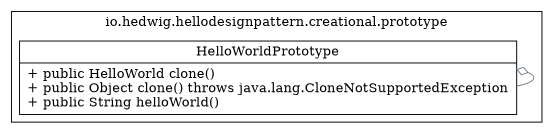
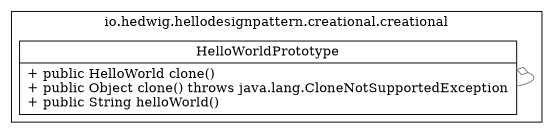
(277, 22) -> (277, 22)
